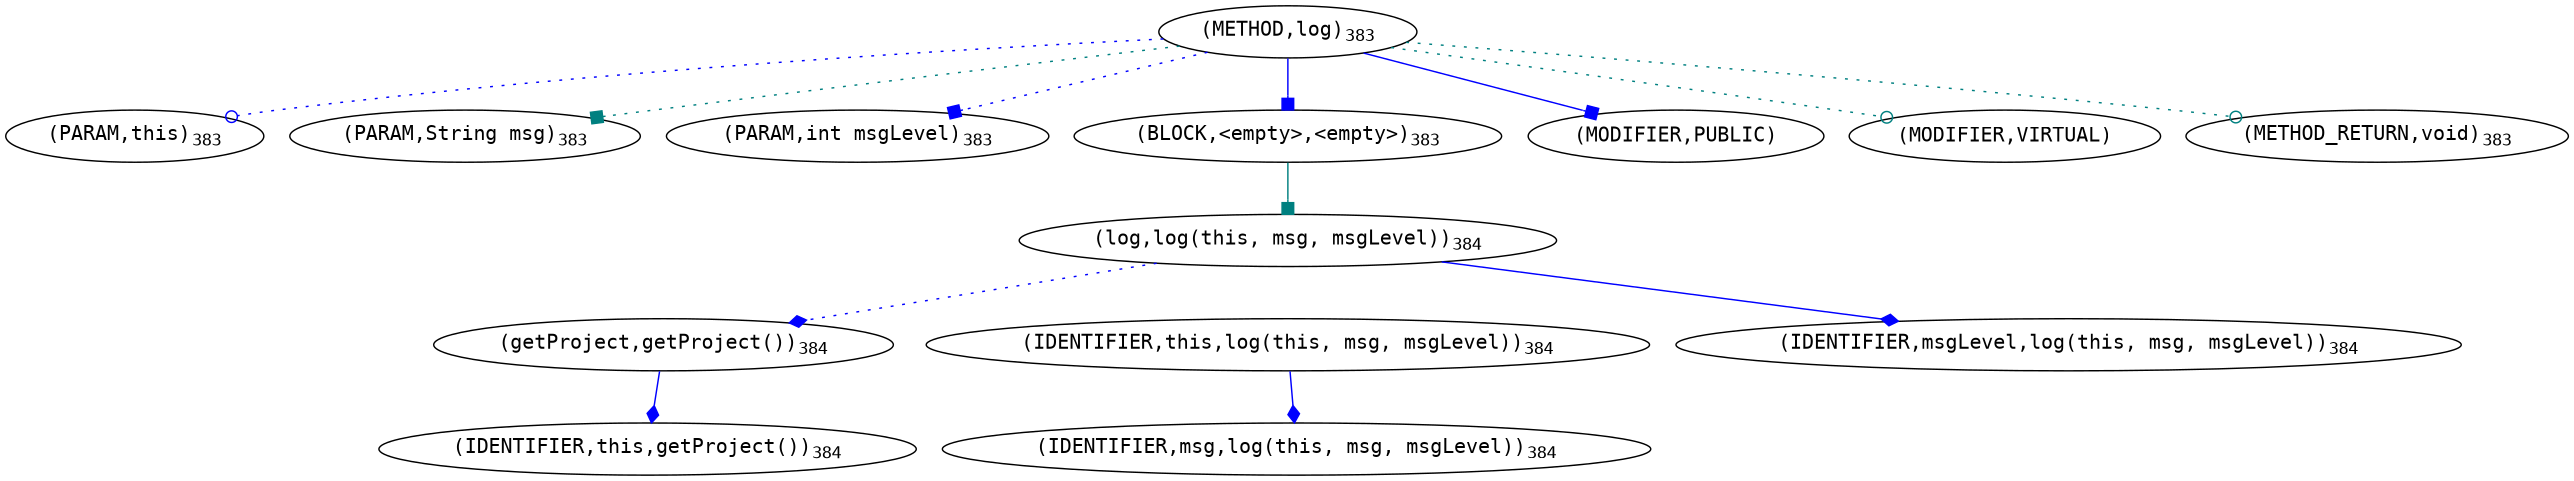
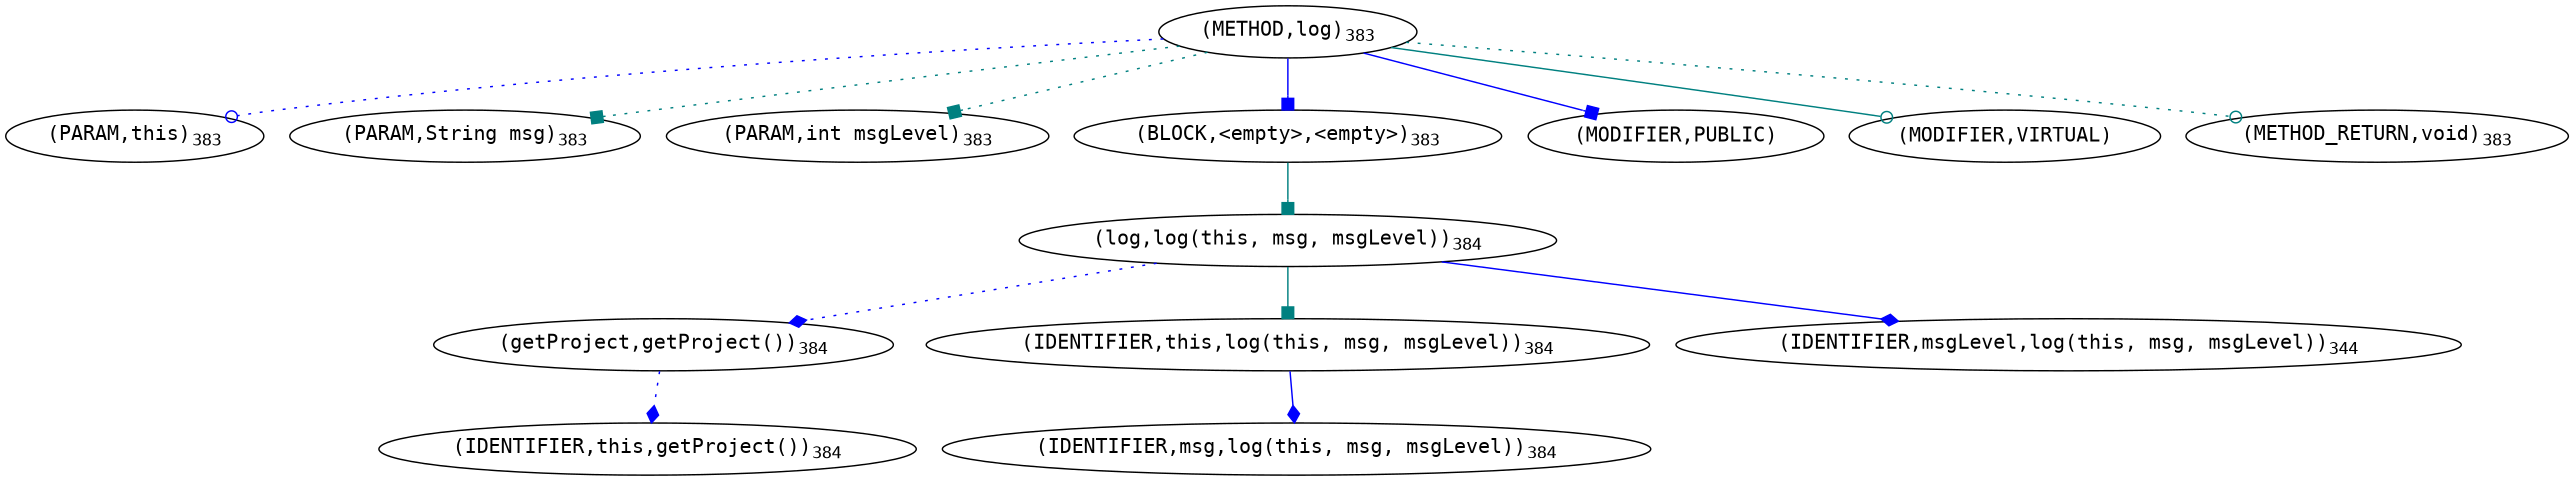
(1085, 81) -> (1085, 81)
(1636, 82) -> (1636, 82)
none -> (1288, 286)
(2344, 343) -> (2344, 343)
(657, 388) -> (657, 388)
